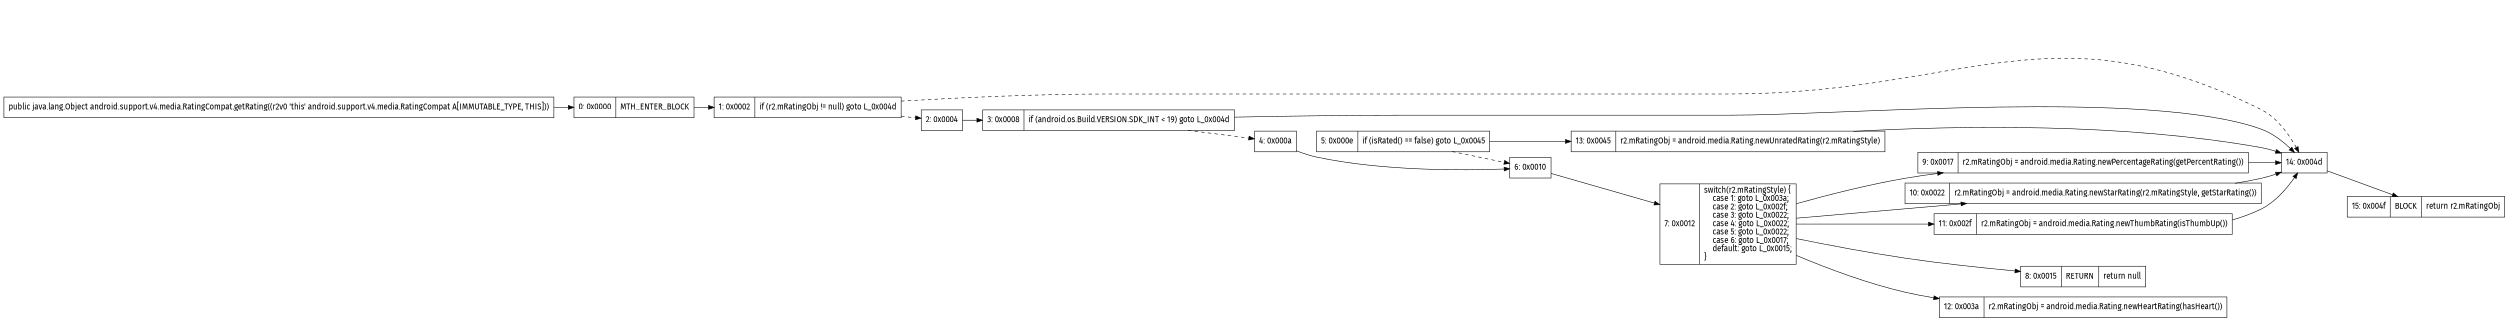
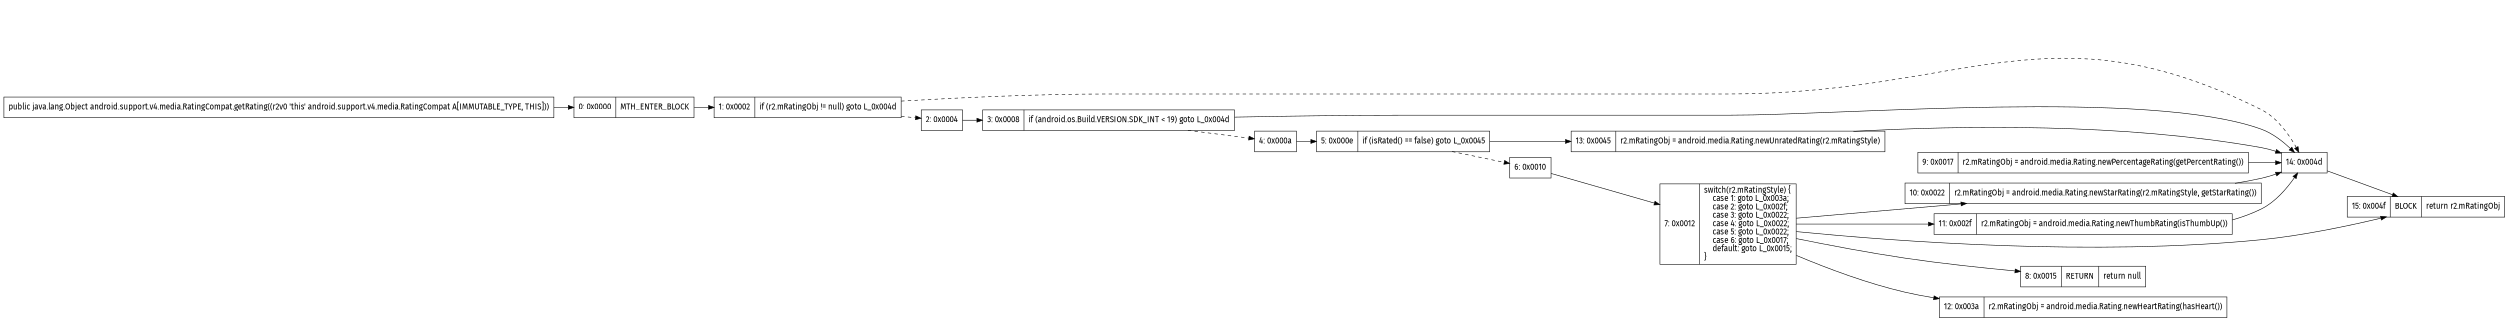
(1399, 168) -> (1304, 141)
(1866, 186) -> (2089, 247)
